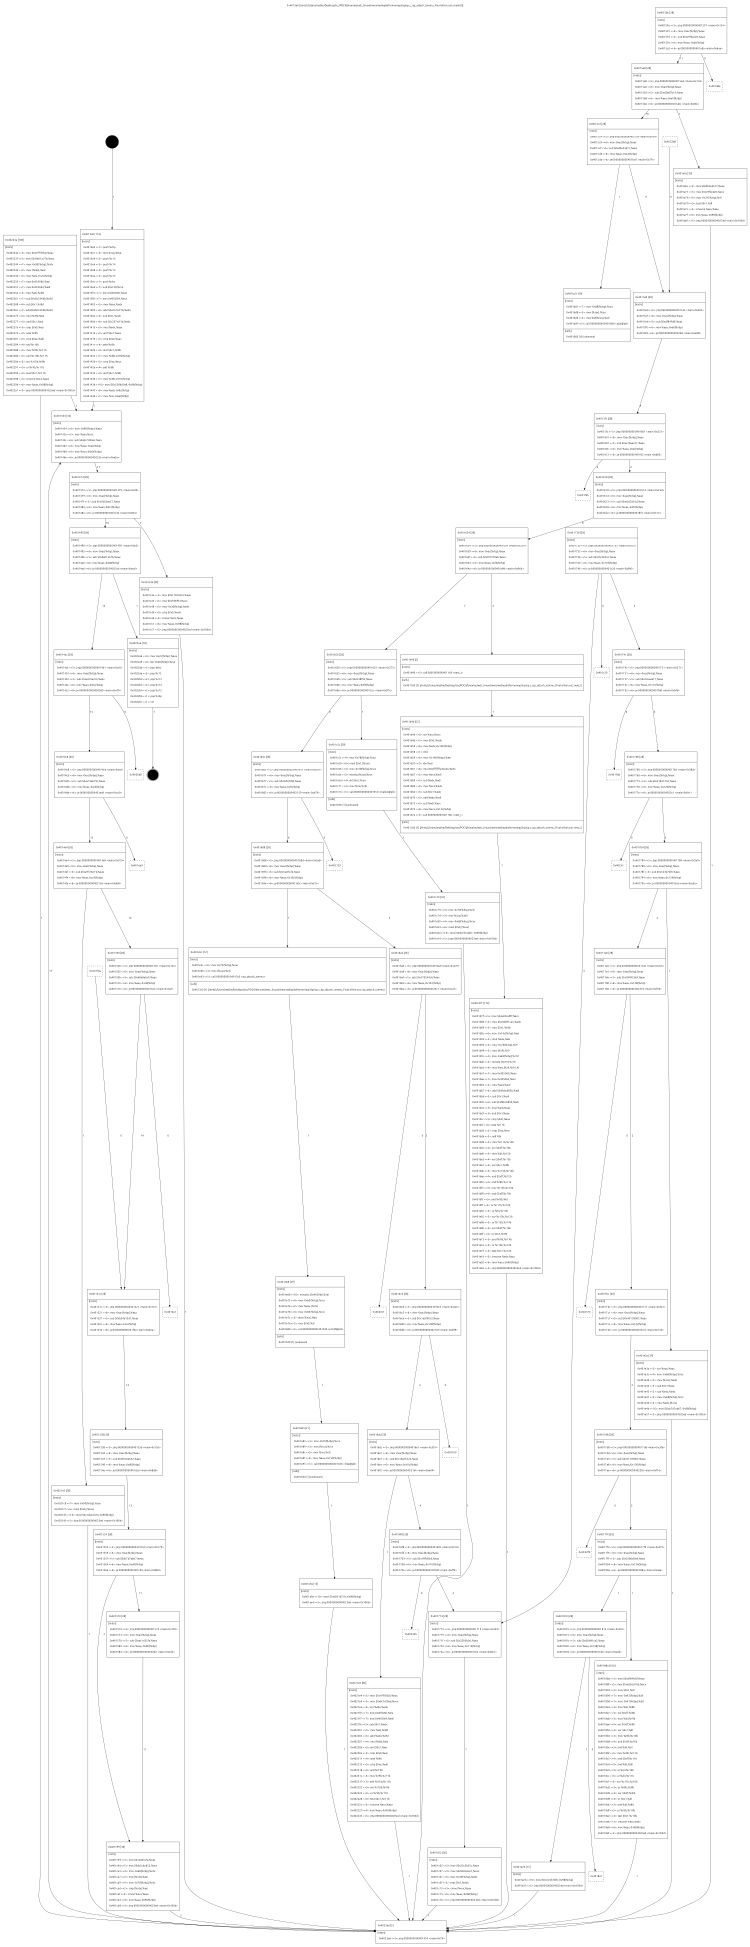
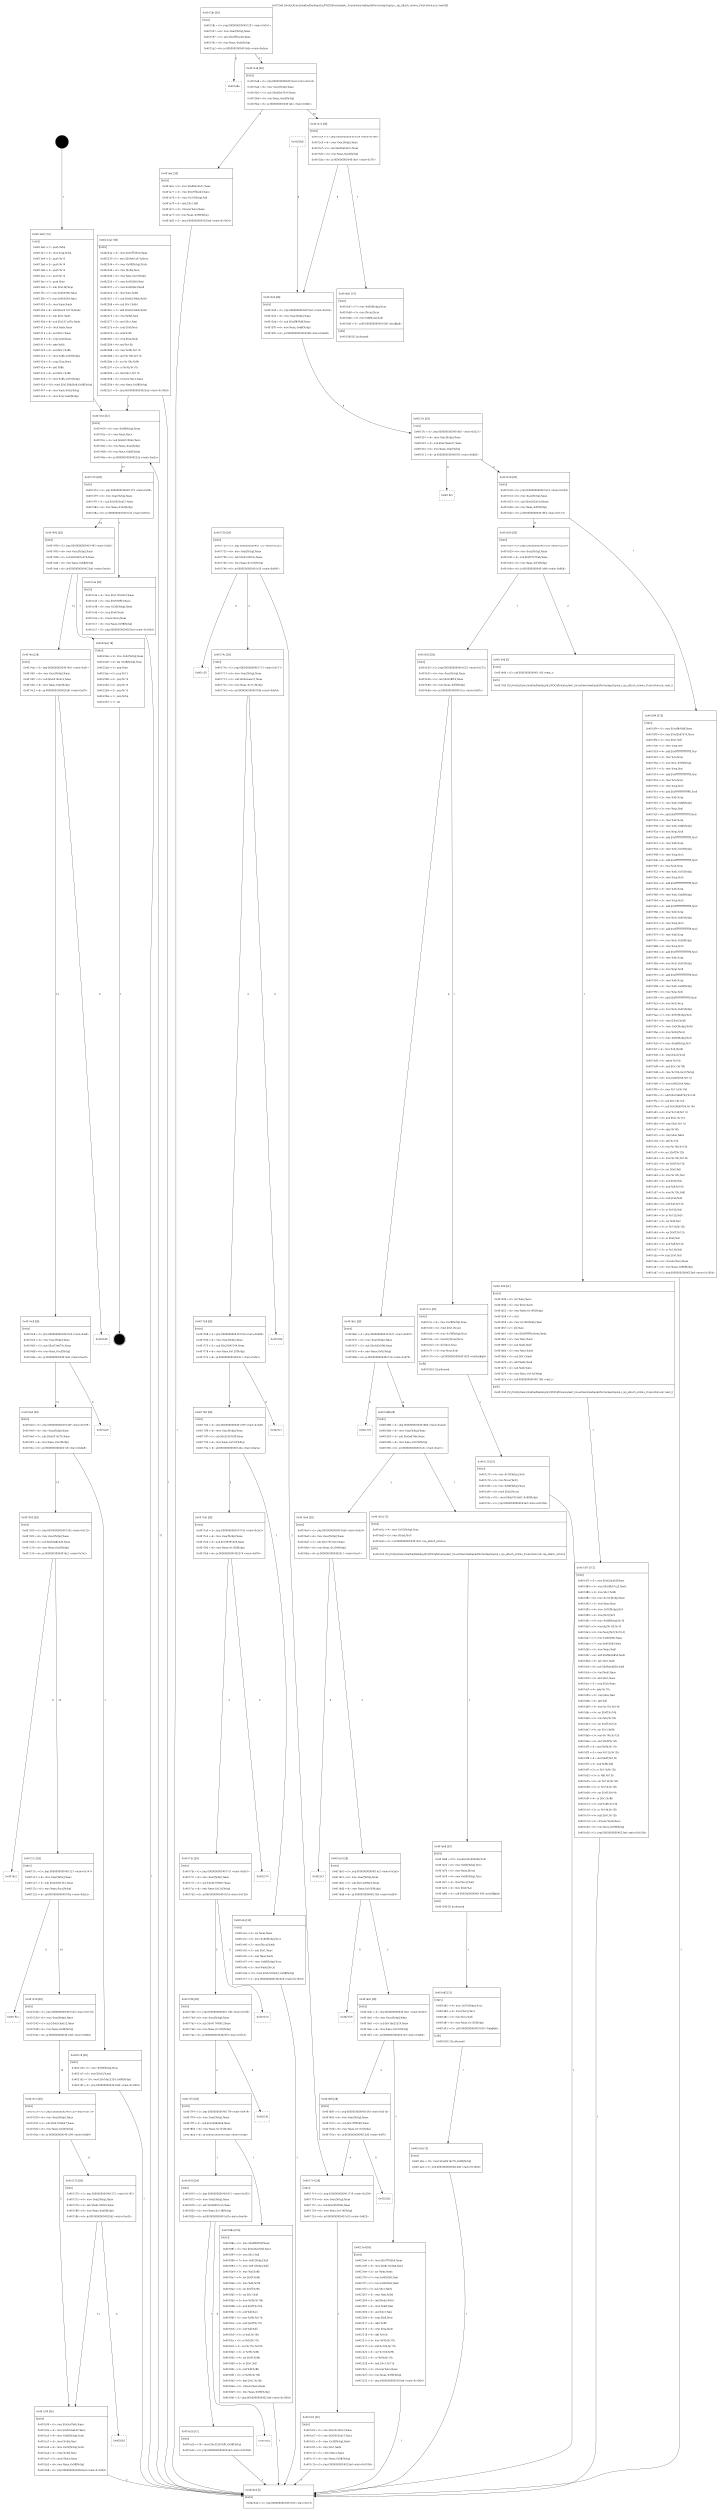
none -> (680, 994)
(108, 1132) -> (32, 1955)
none -> (262, 2017)
none -> (119, 2441)
